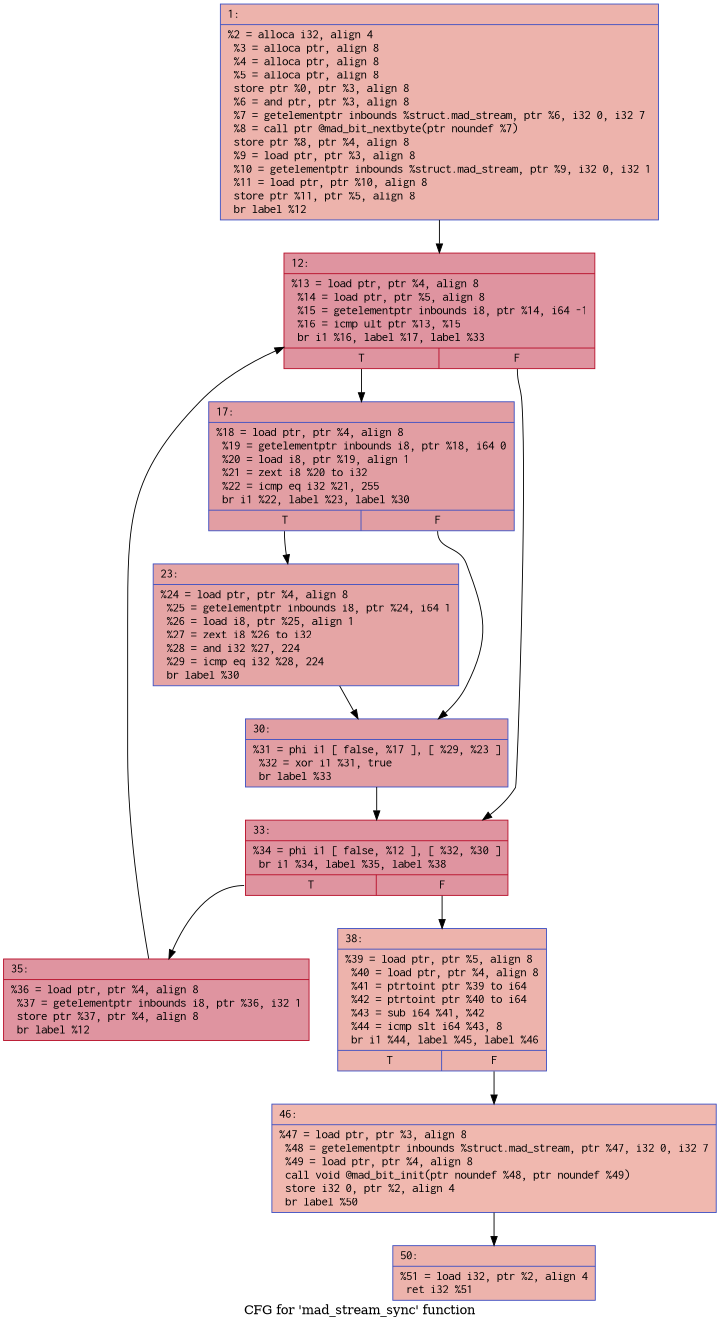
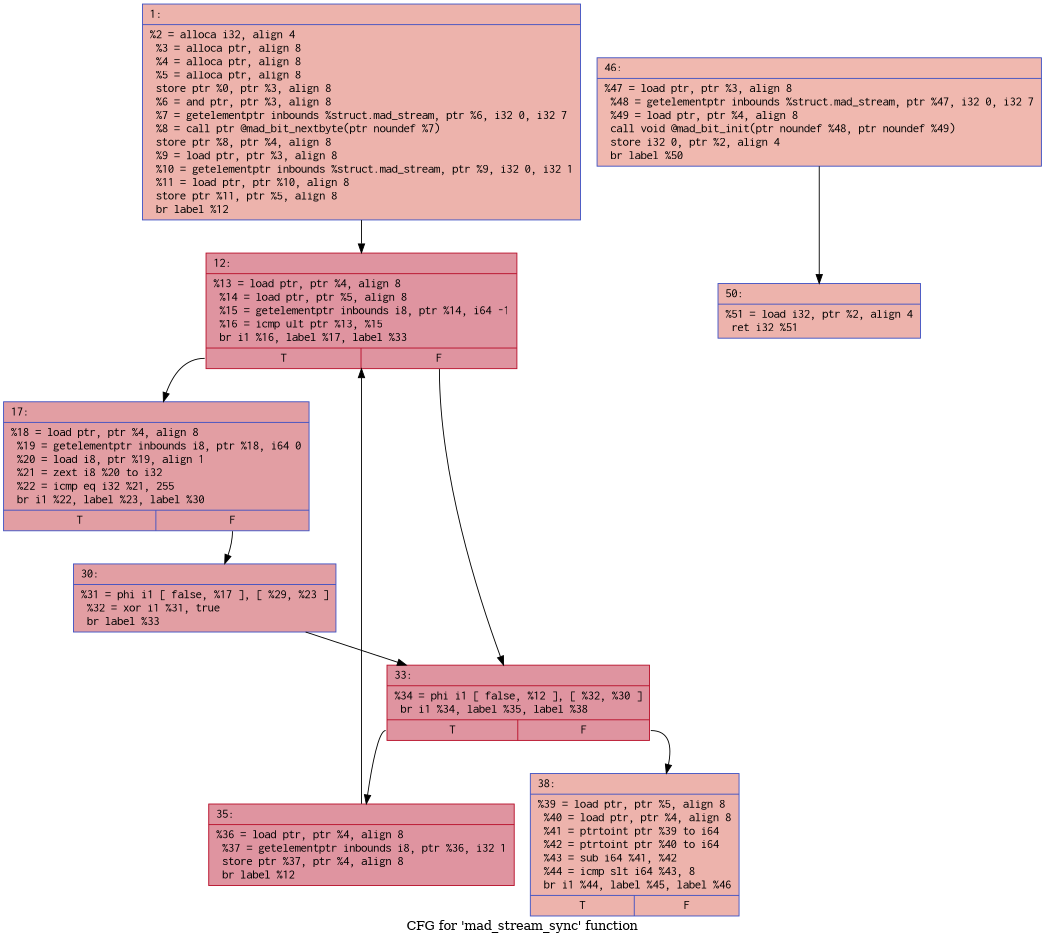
(306, 625) -> none
(494, 1083) -> none
